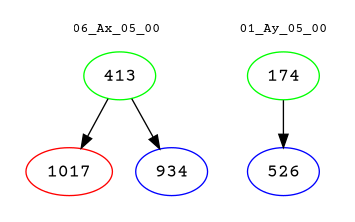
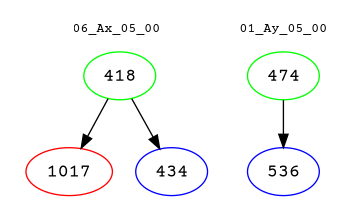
(120, 76) -> (120, 76)
(283, 76) -> (283, 76)
(172, 172) -> (172, 172)
(283, 172) -> (283, 172)
